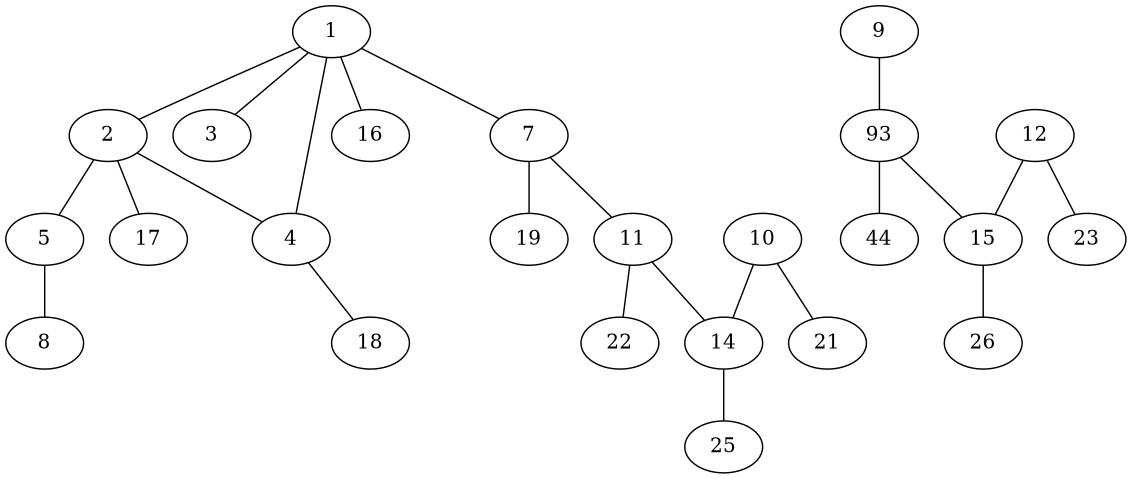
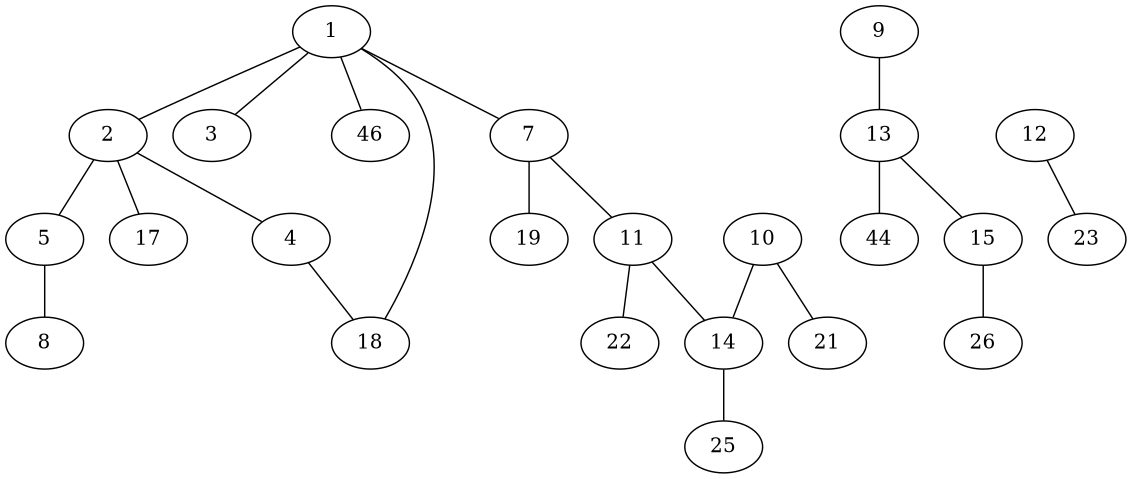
(311, 135) -> (434, 174)
(371, 136) -> (371, 136)
(879, 136) -> (879, 136)
(1009, 187) -> none
